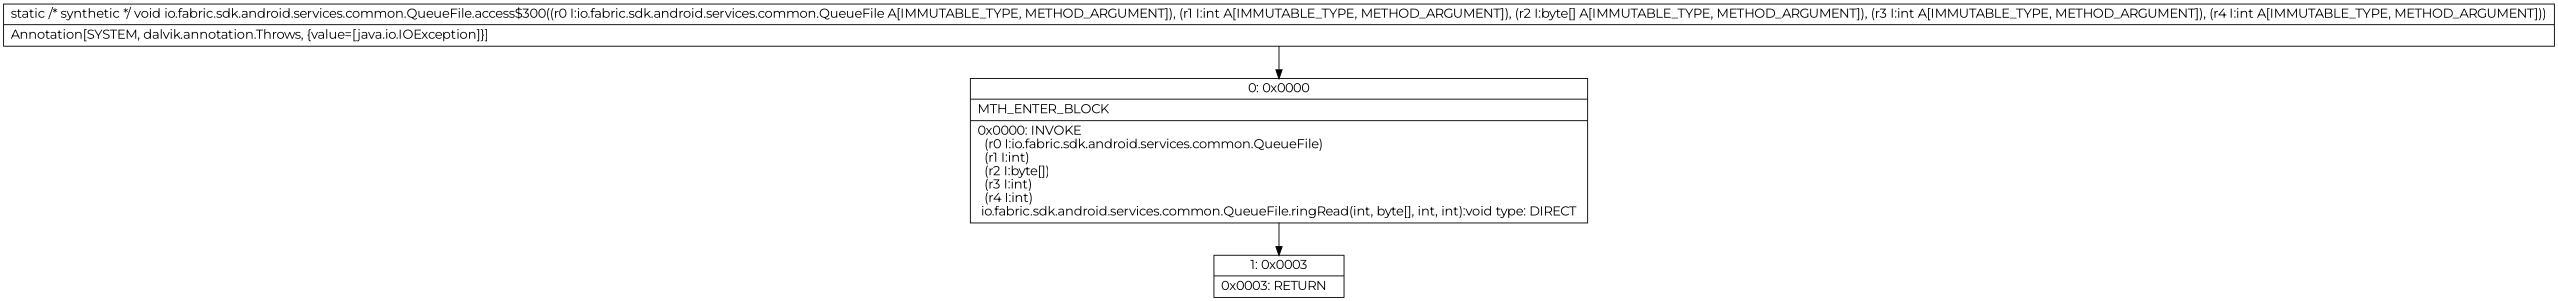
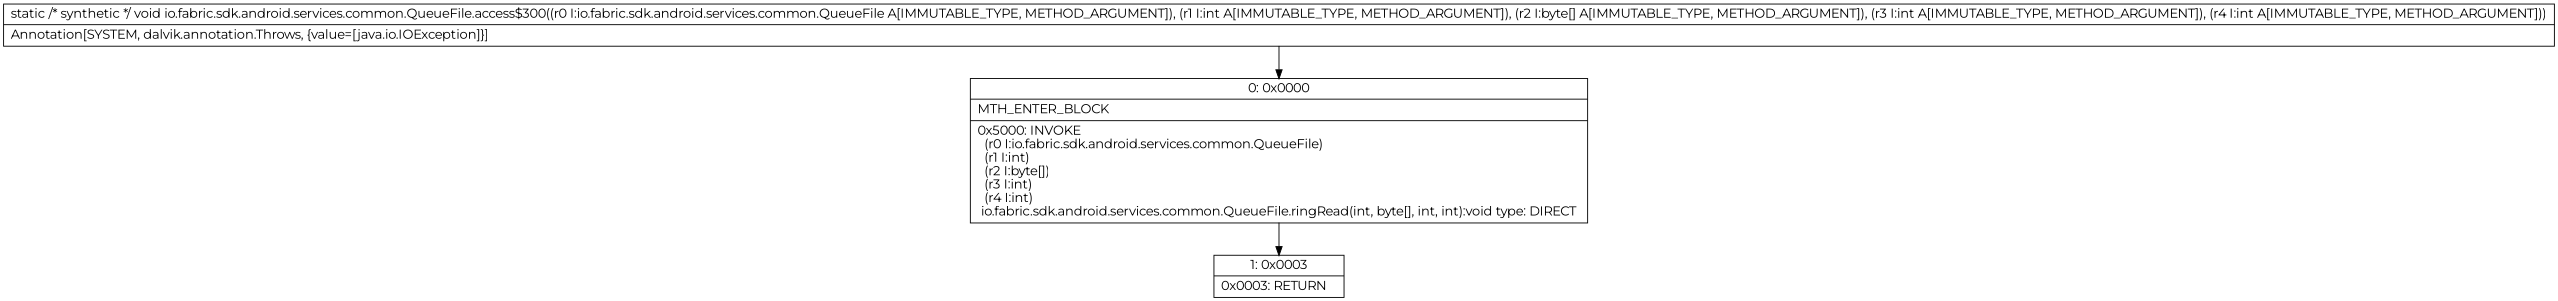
(1033, 131) -> (1033, 131)
